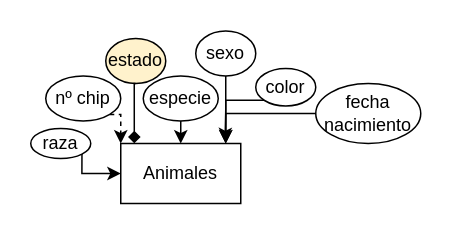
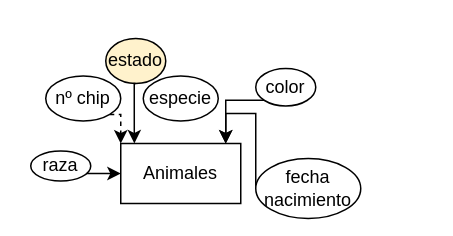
(226, 53) -> none
(226, 86) -> none
(368, 113) -> (308, 188)
(181, 127) -> none
(134, 131) -> (134, 132)
(61, 143) -> (61, 166)
